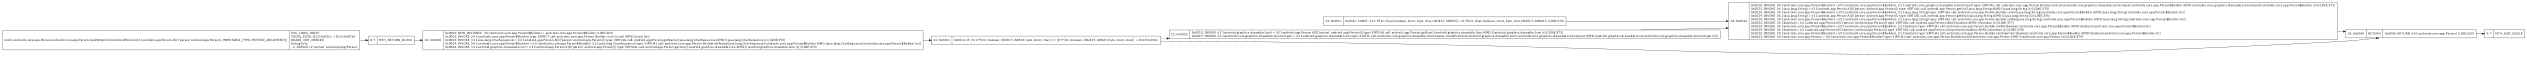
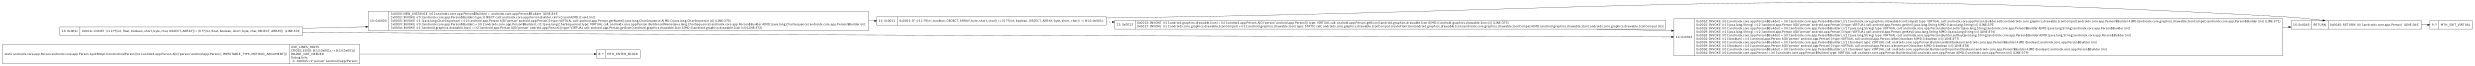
(2509, 34) -> (2456, 25)
(396, 40) -> (623, 54)
(417, 40) -> (334, 28)
